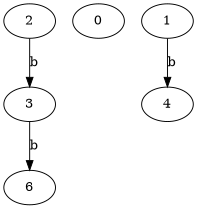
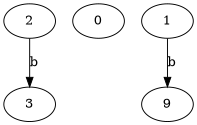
(167, 104) -> (167, 104)
(30, 188) -> none
